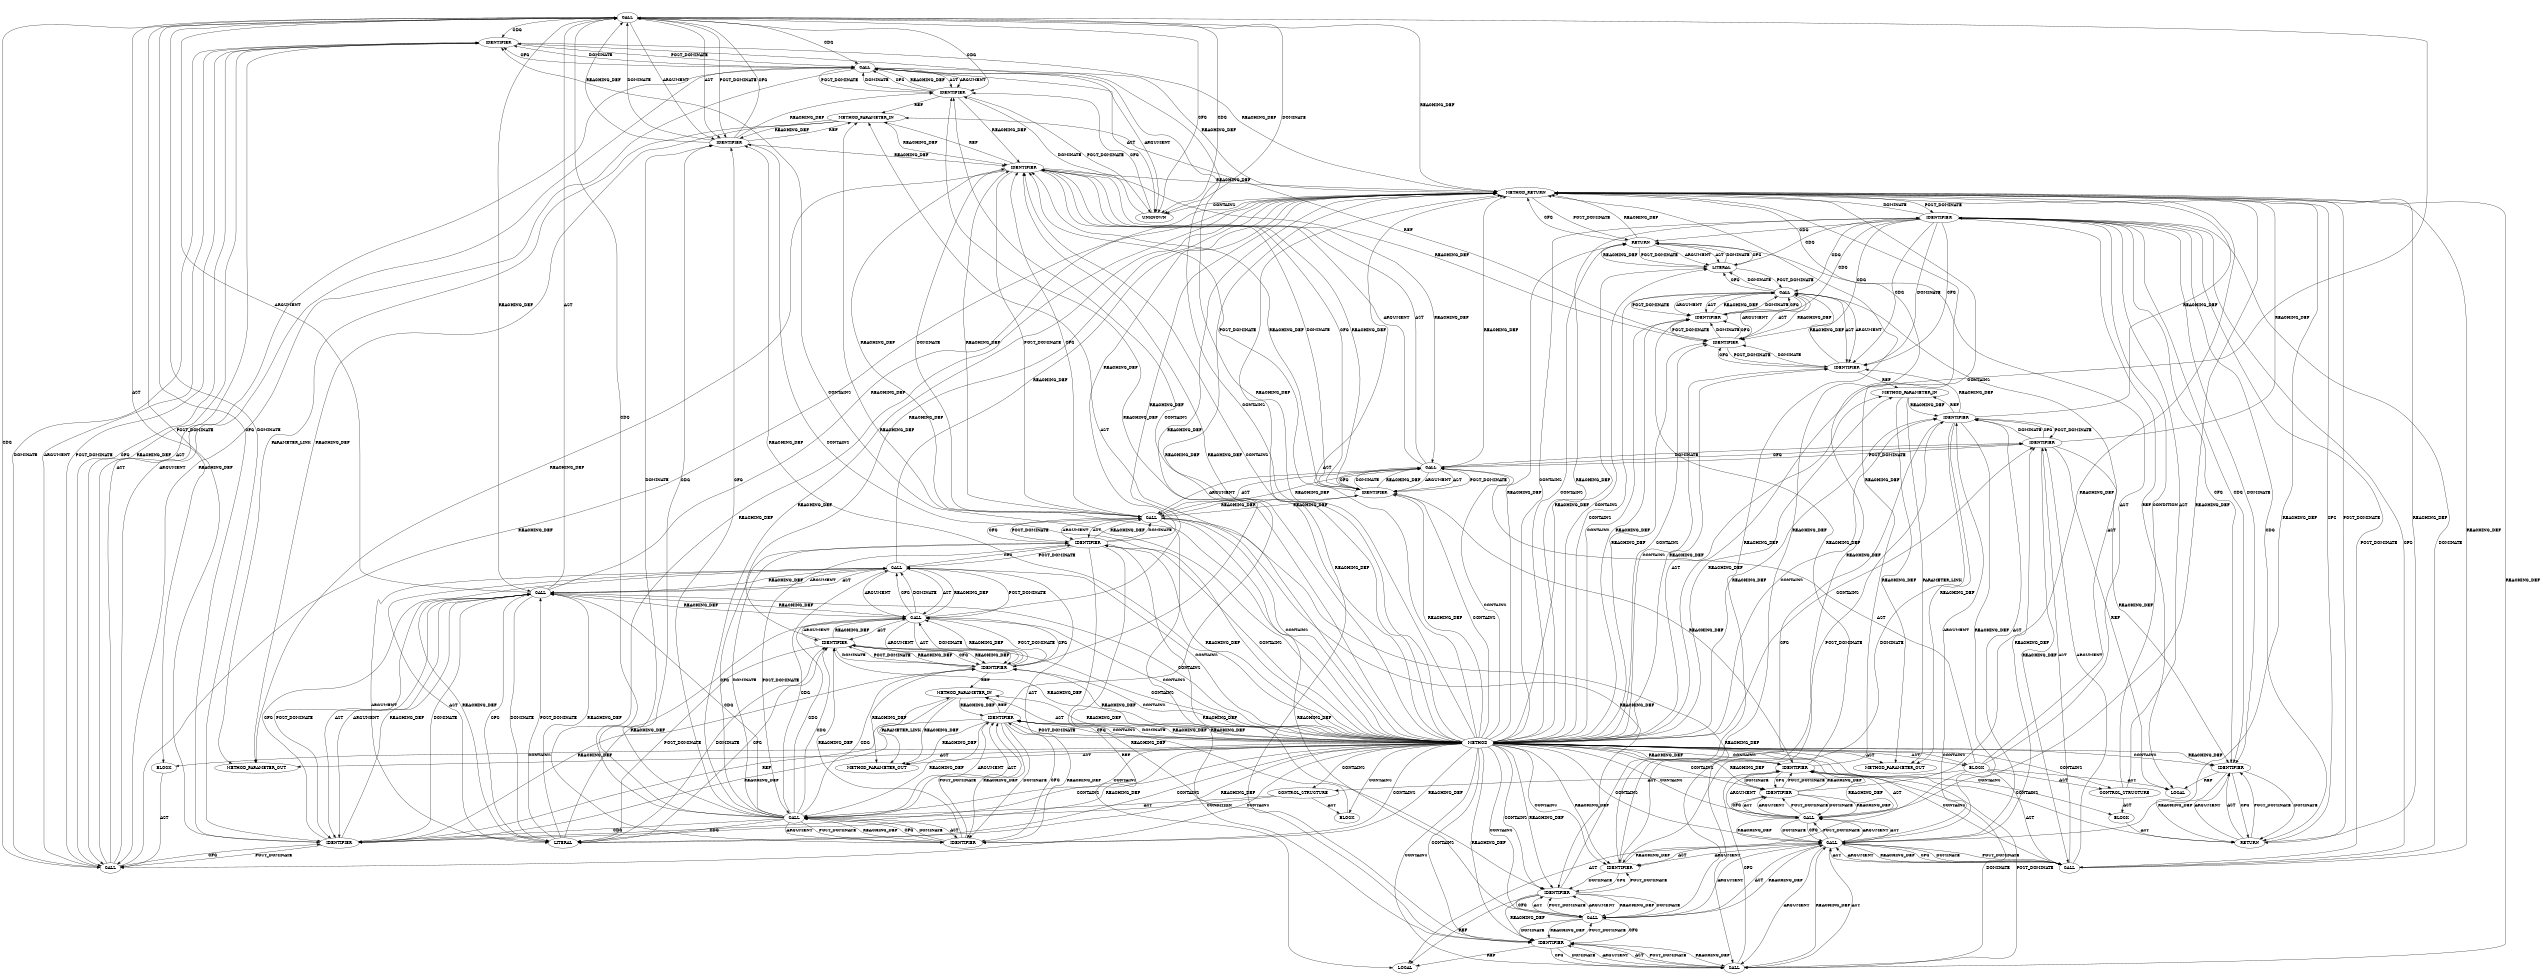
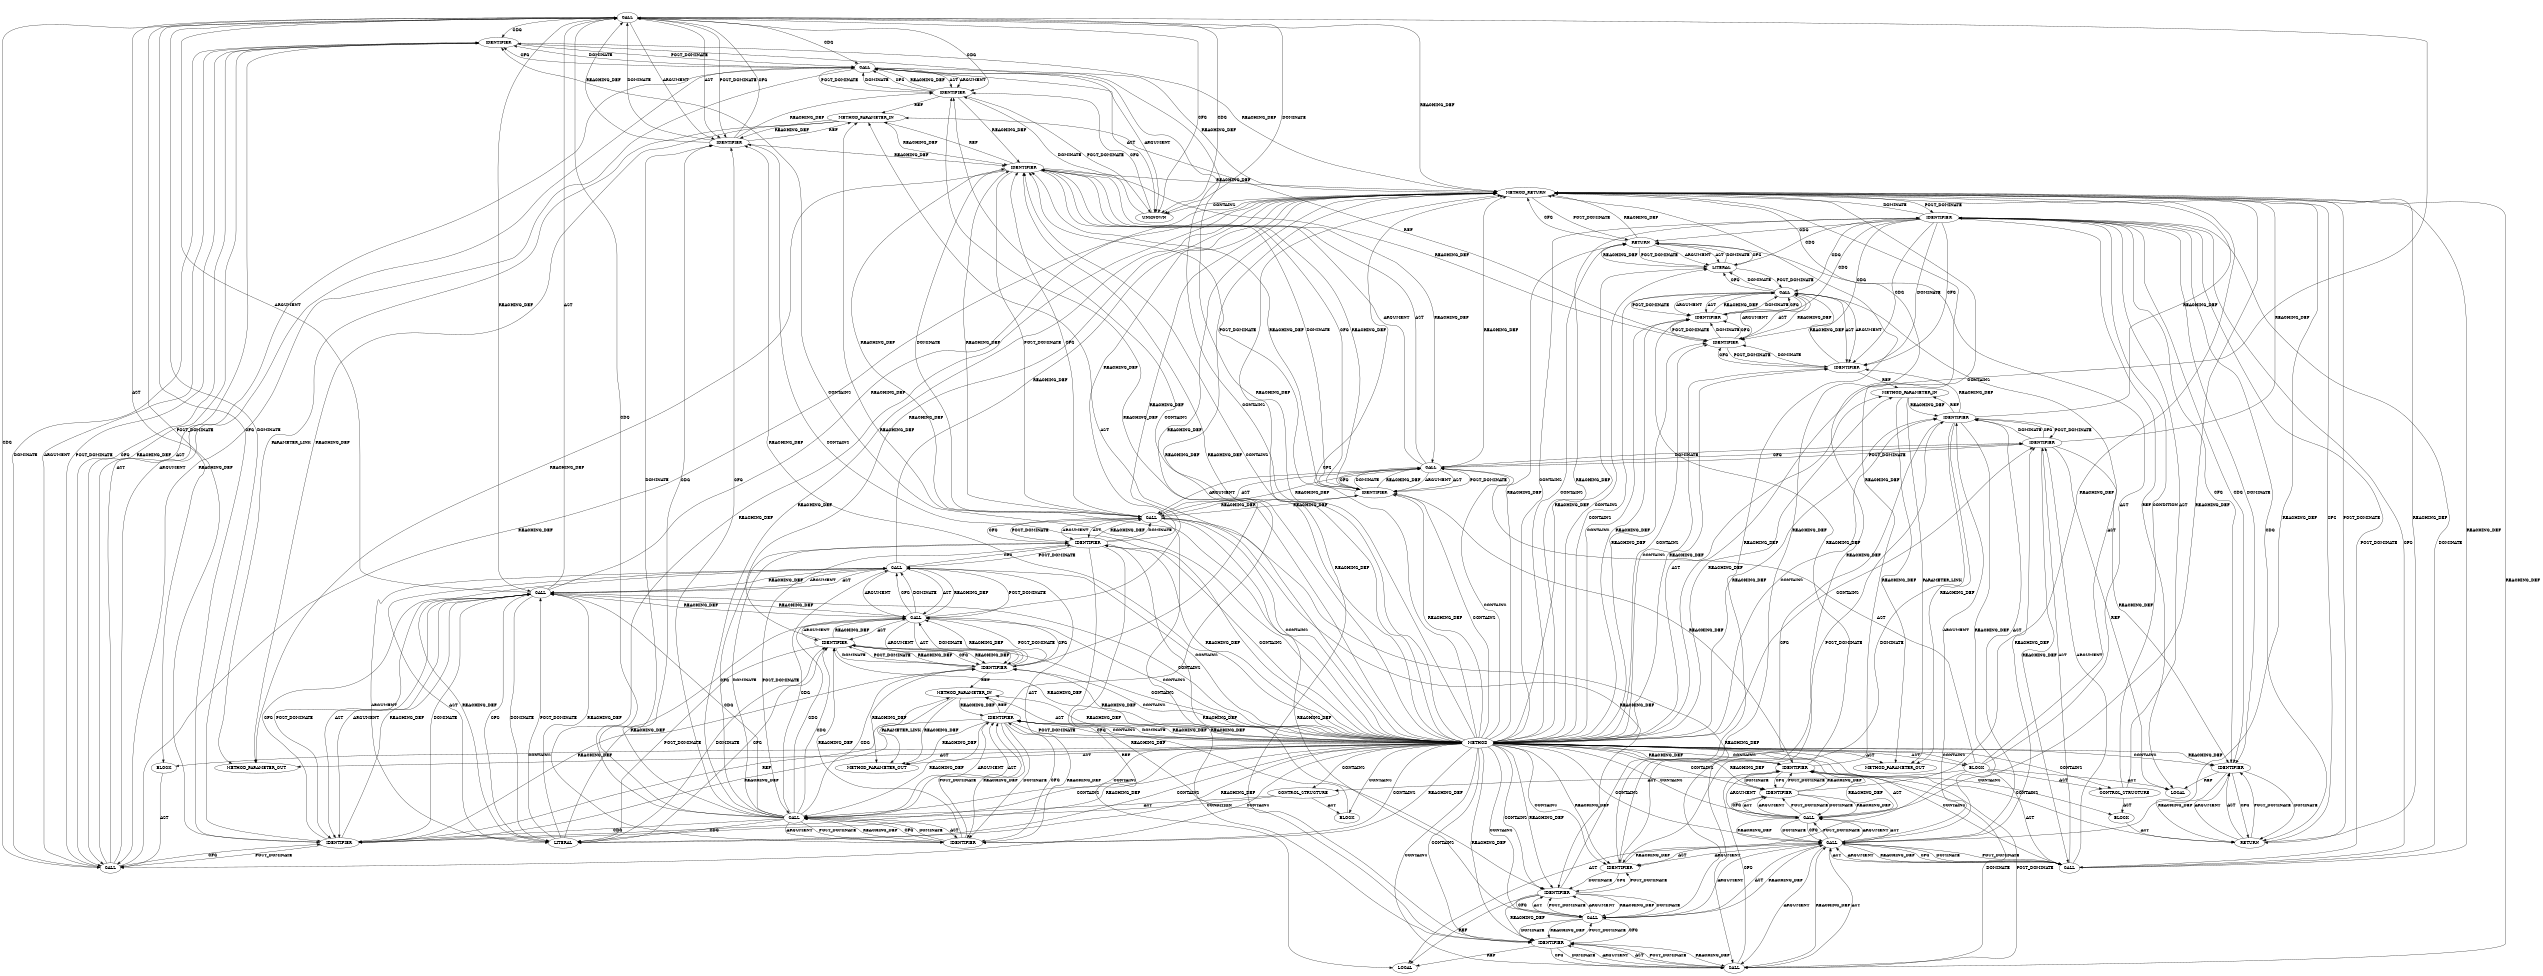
(1327, 468) -> (1327, 468)
